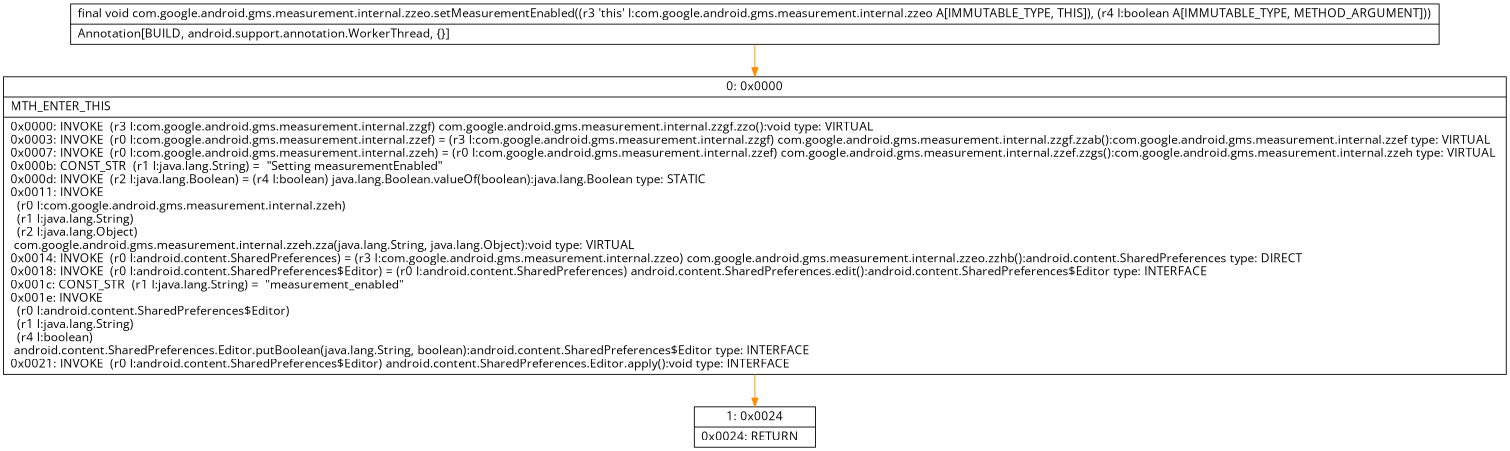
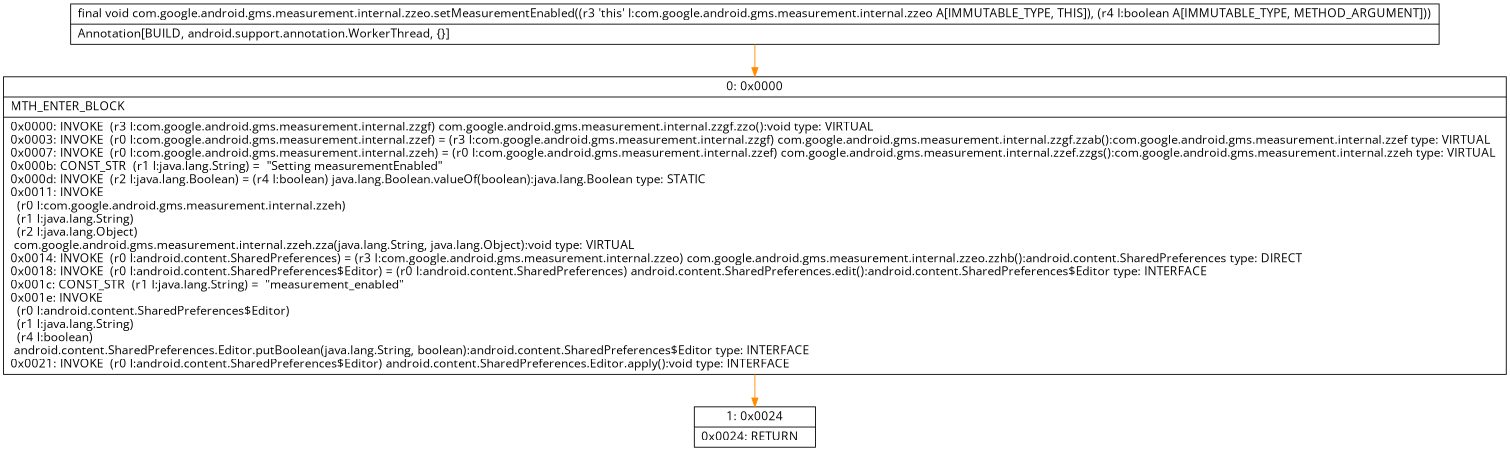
(61, 107) -> (68, 107)
